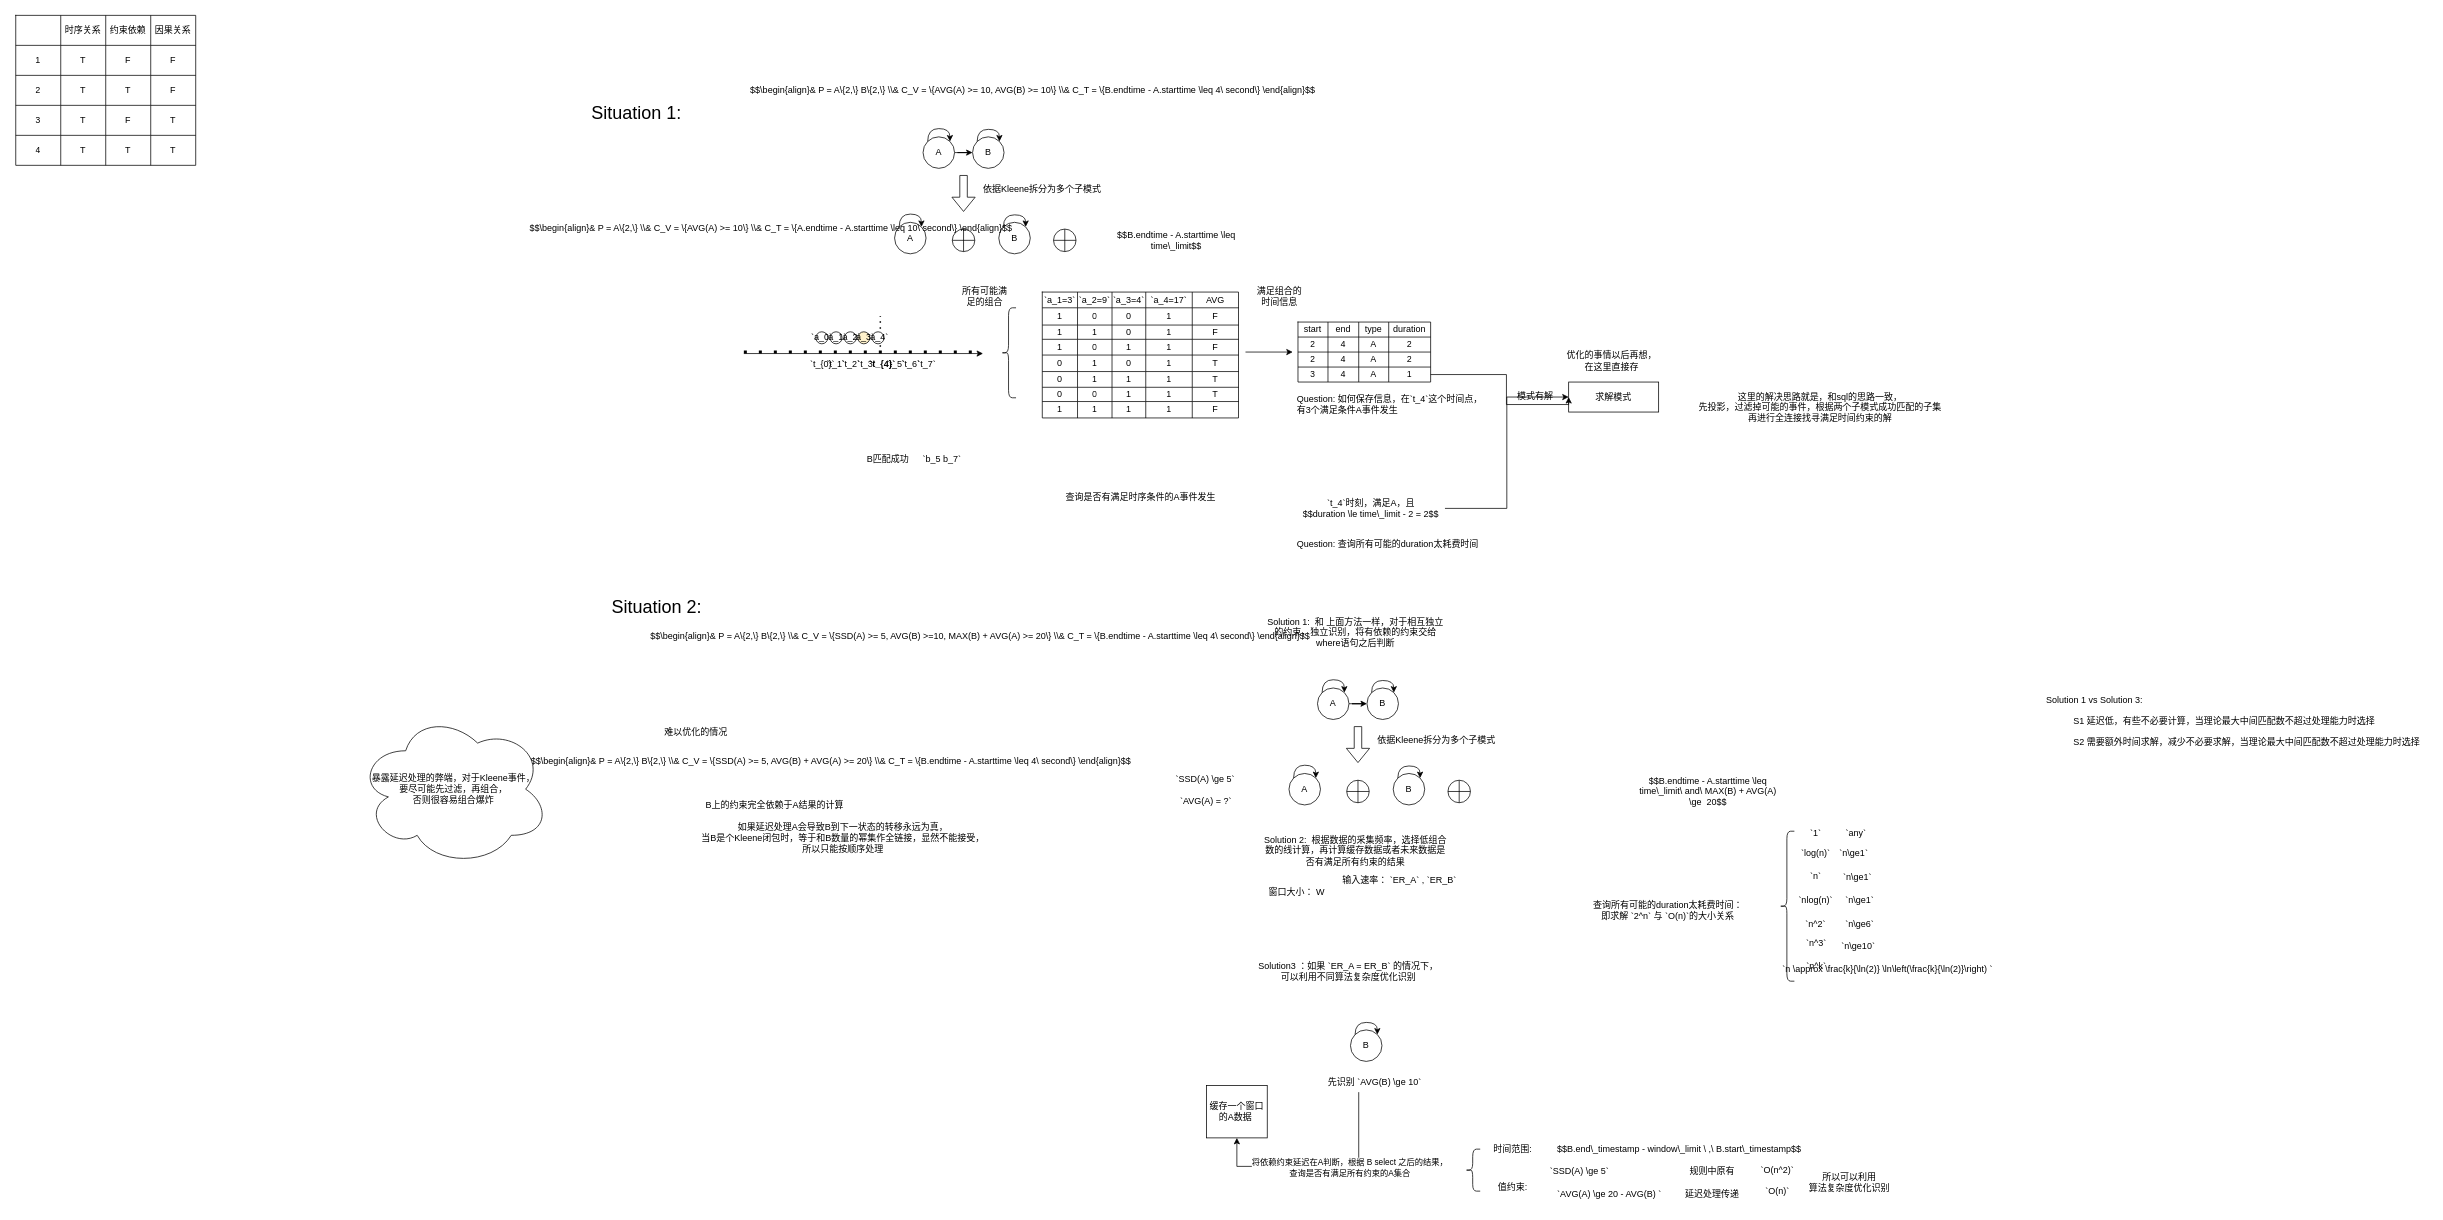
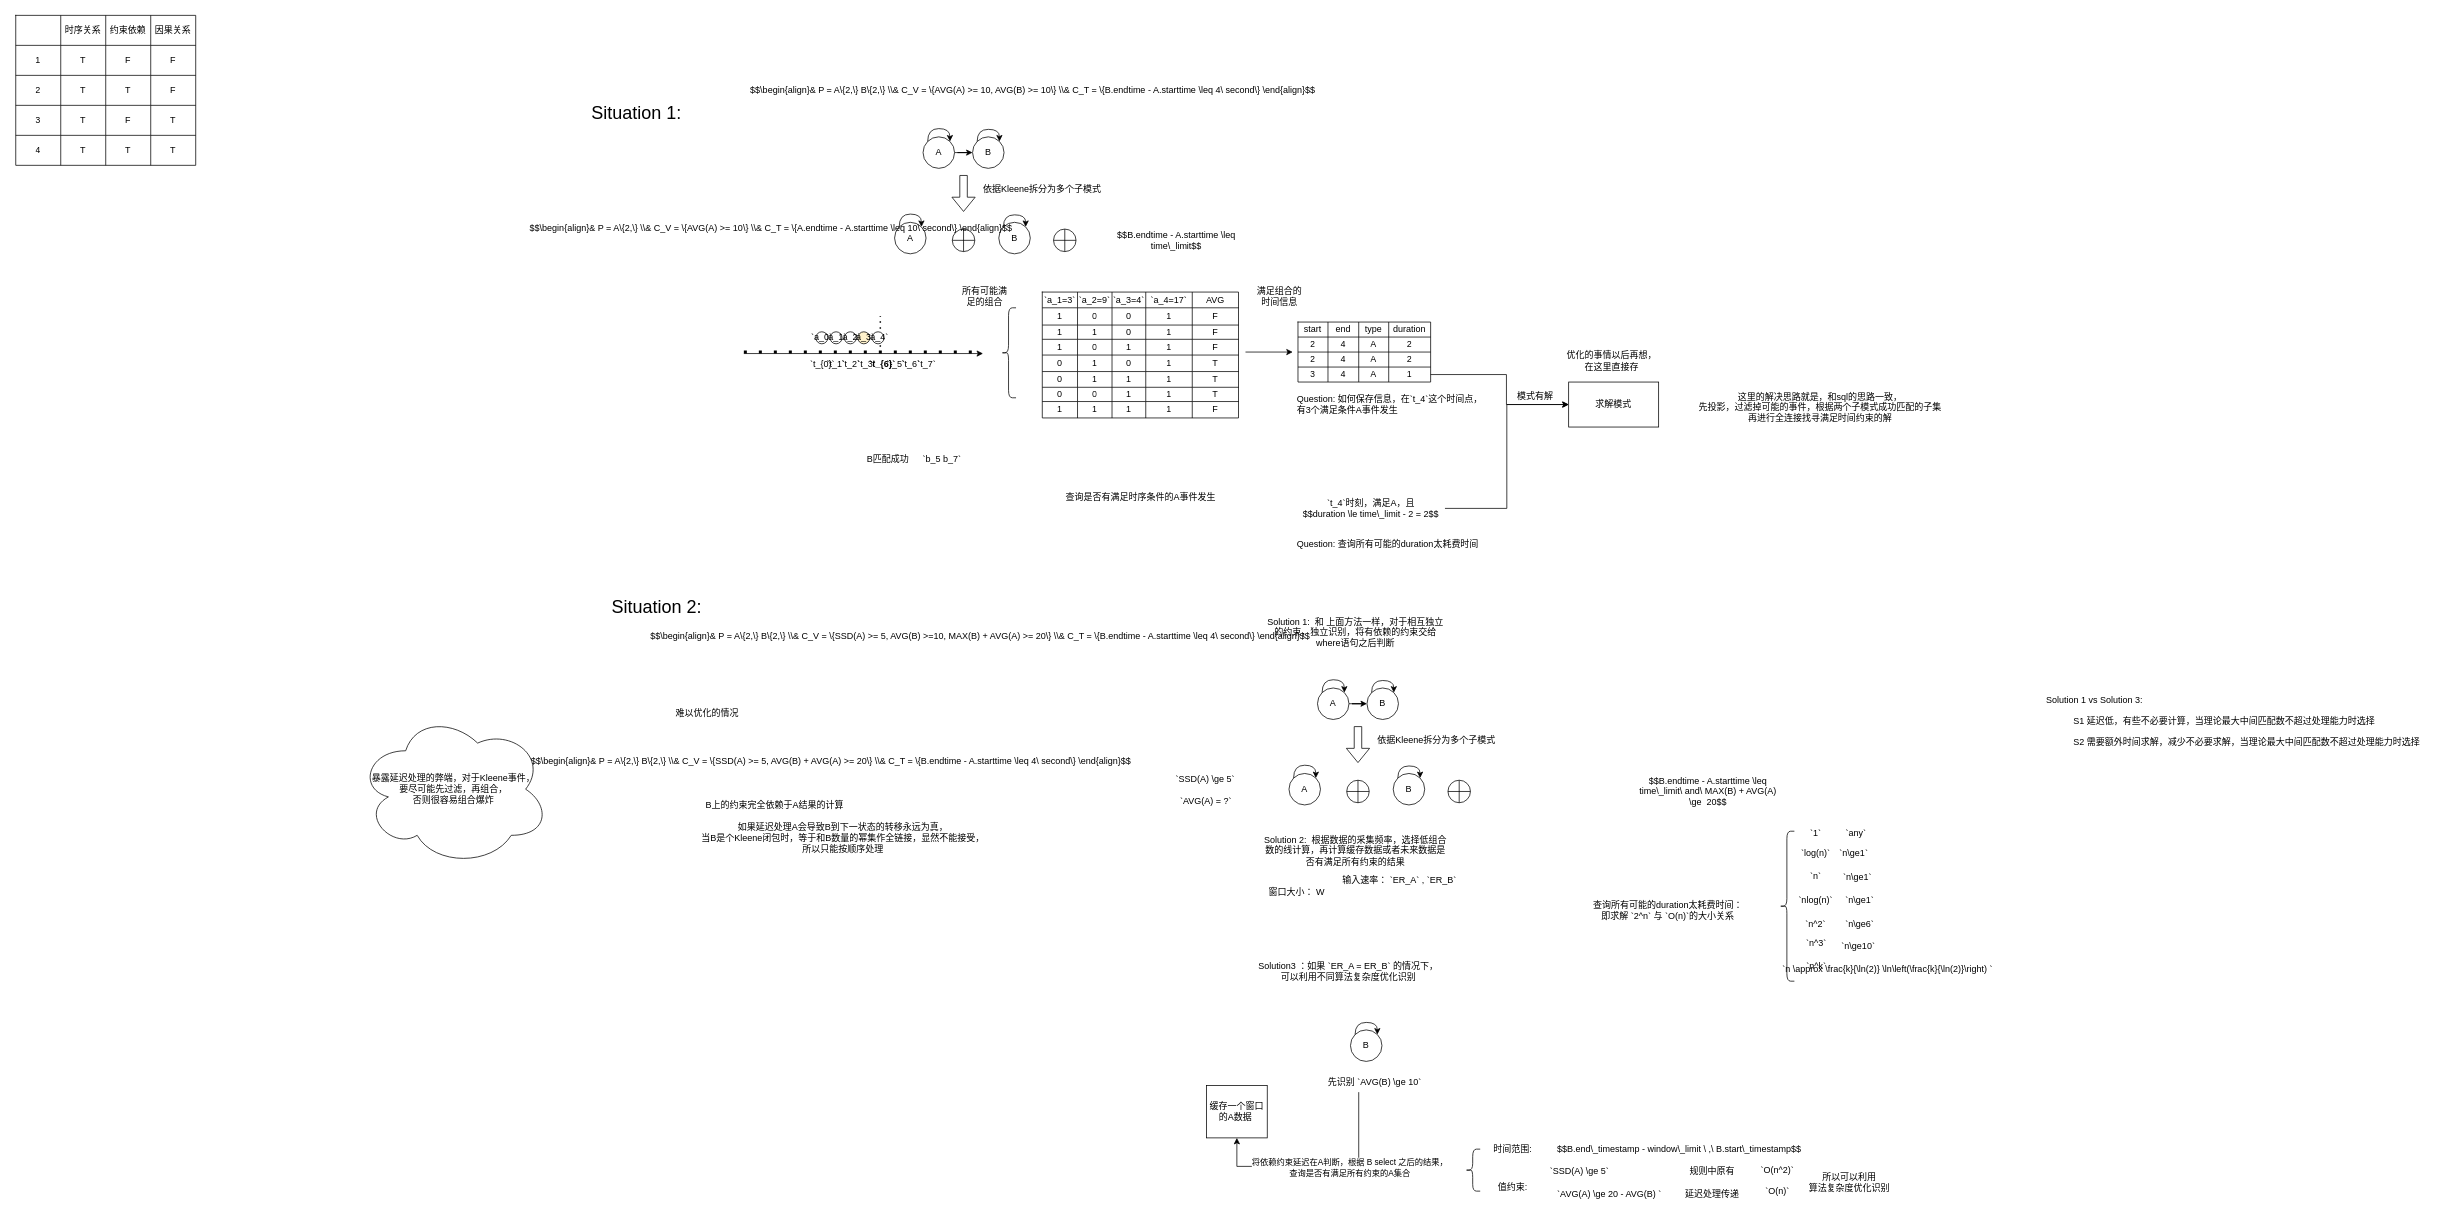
(882, 365) -> (882, 365)
(1614, 397) -> (1614, 405)
(696, 732) -> (707, 714)
